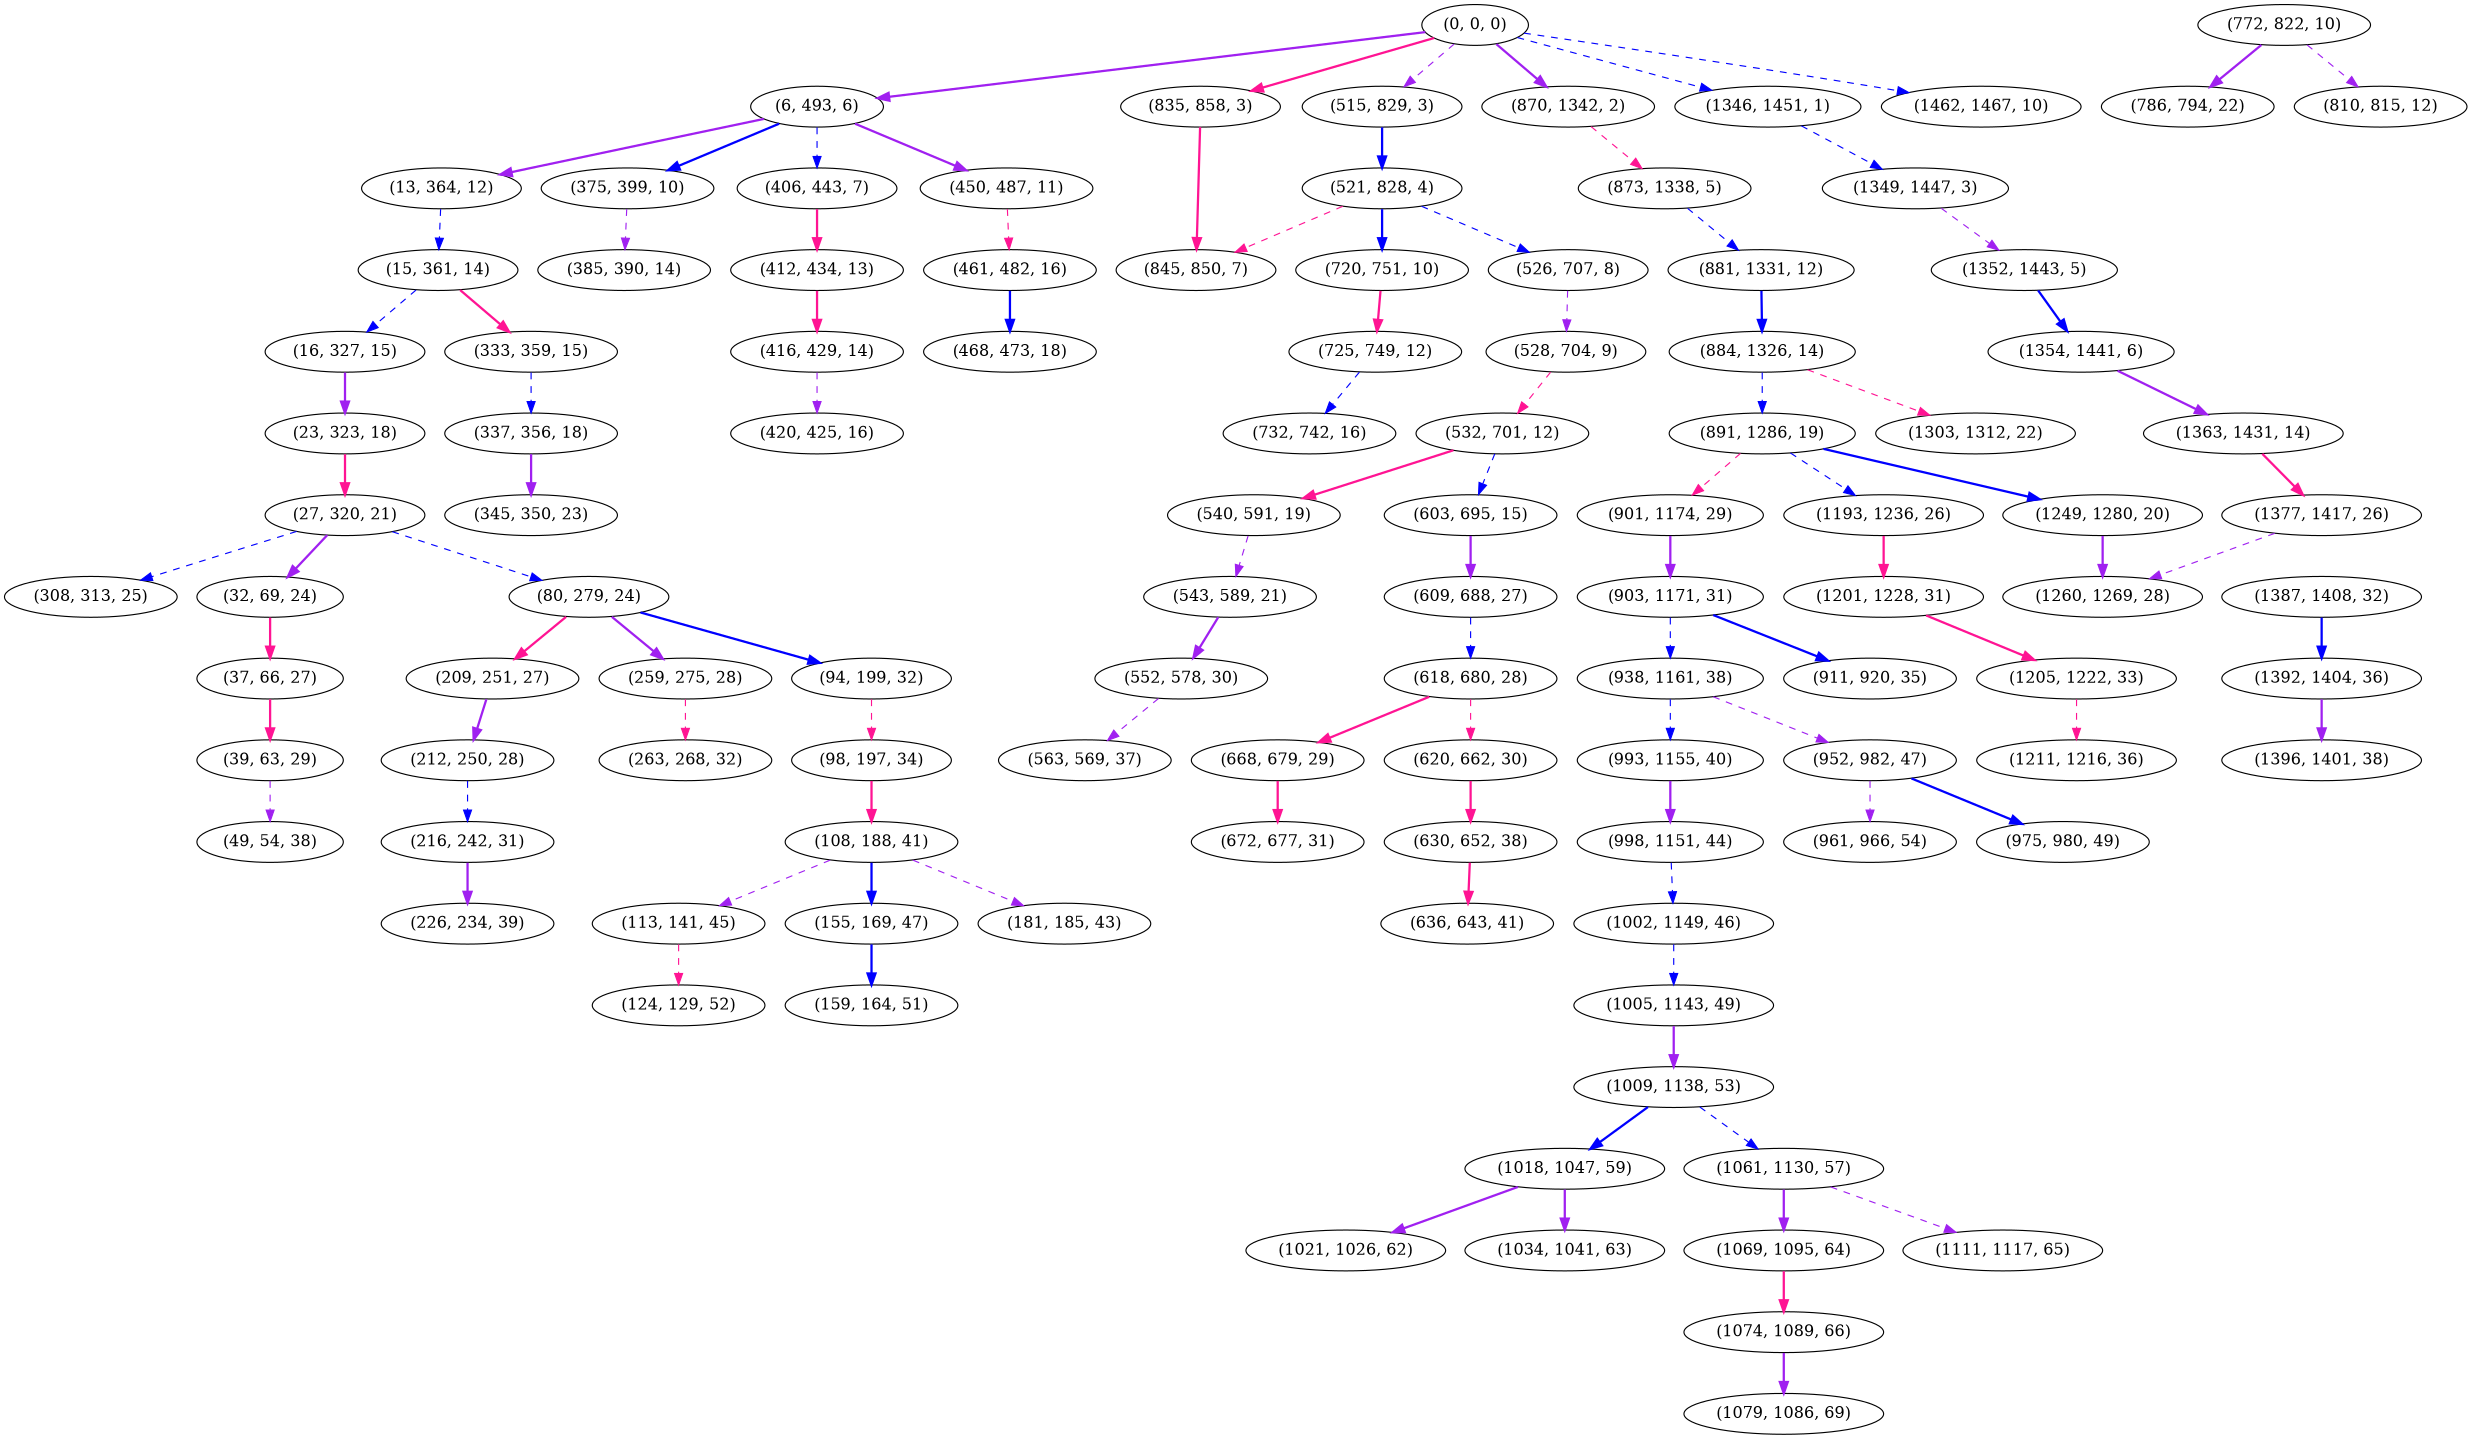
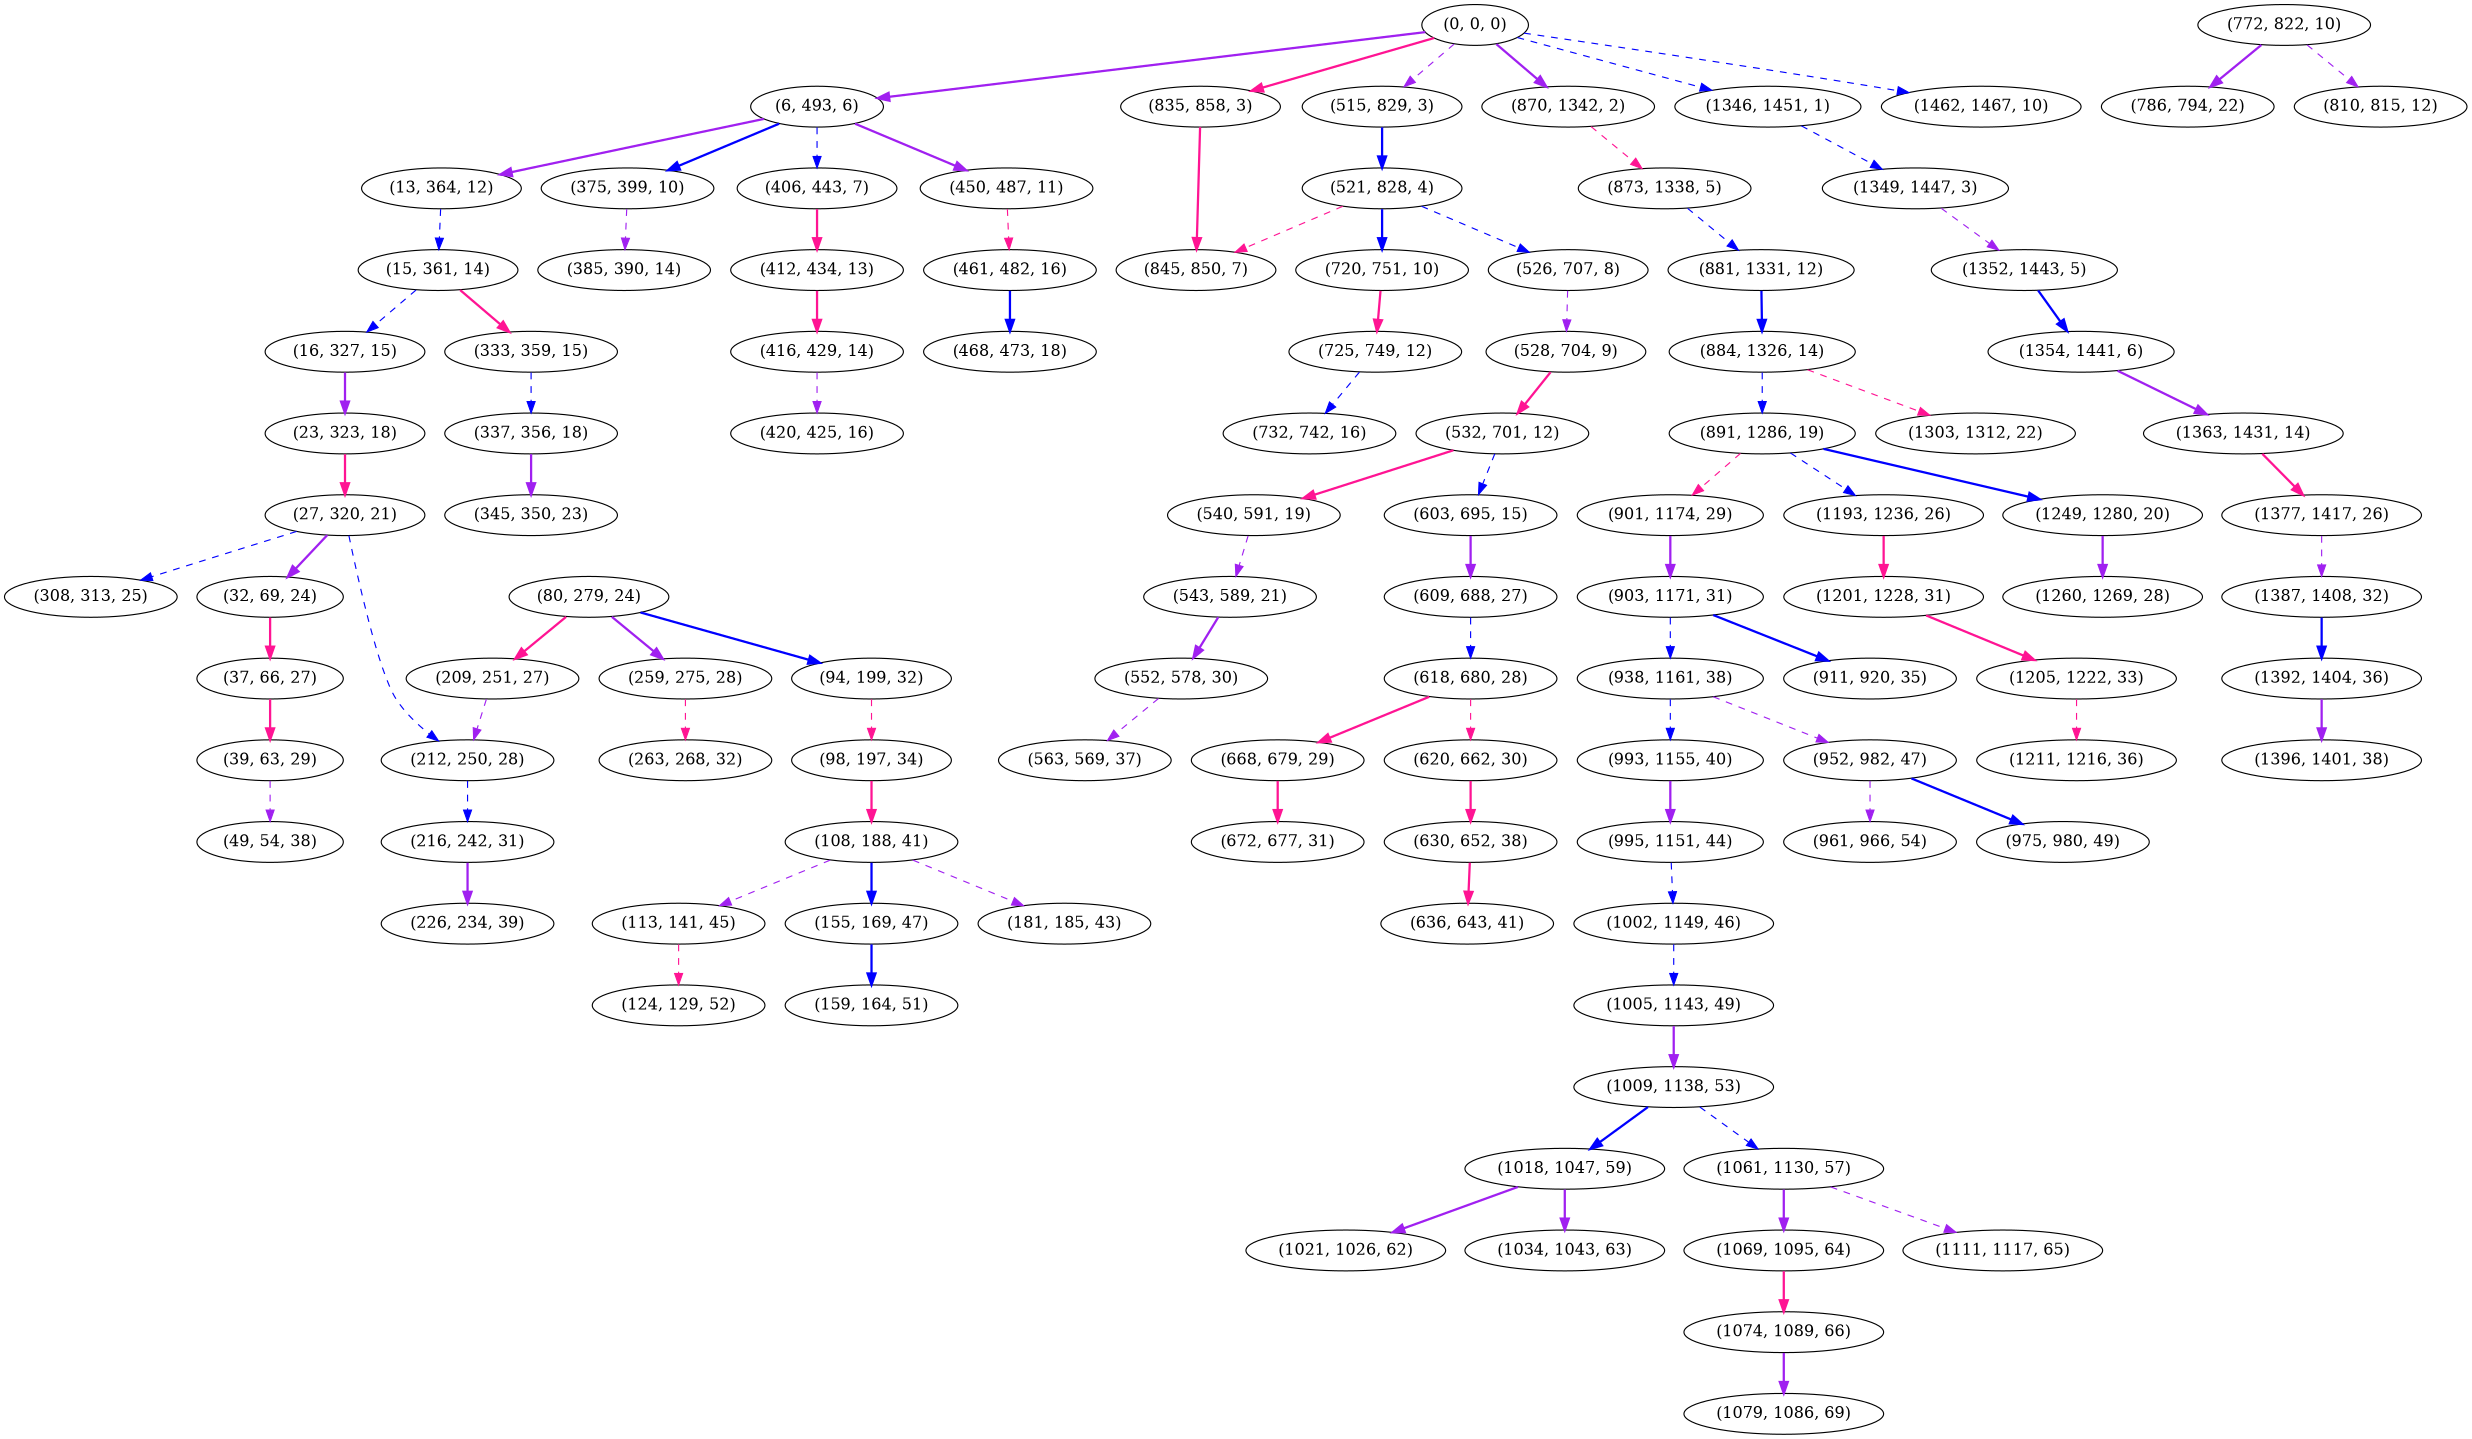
(1538, 388) -> (1538, 388)
(462, 554) -> (374, 642)
(2217, 554) -> (2322, 550)
(482, 714) -> (482, 714)
(1670, 842) -> (1670, 842)
(1565, 1250) -> (1565, 1250)
